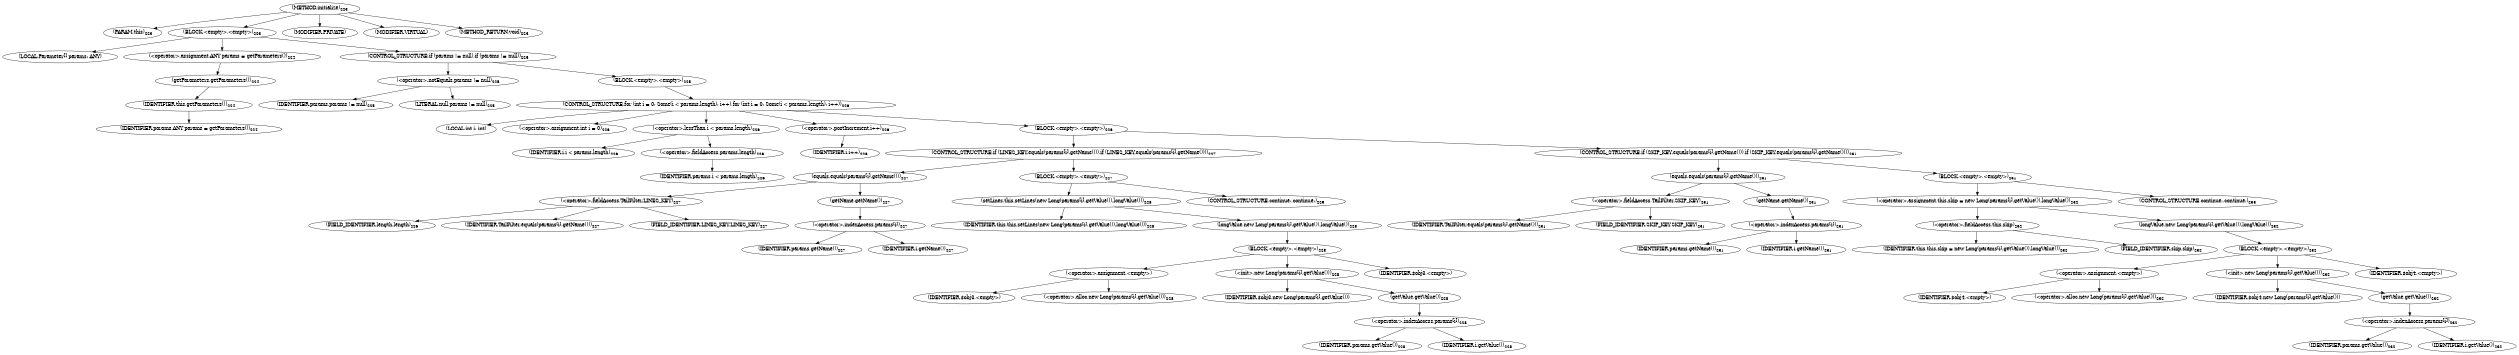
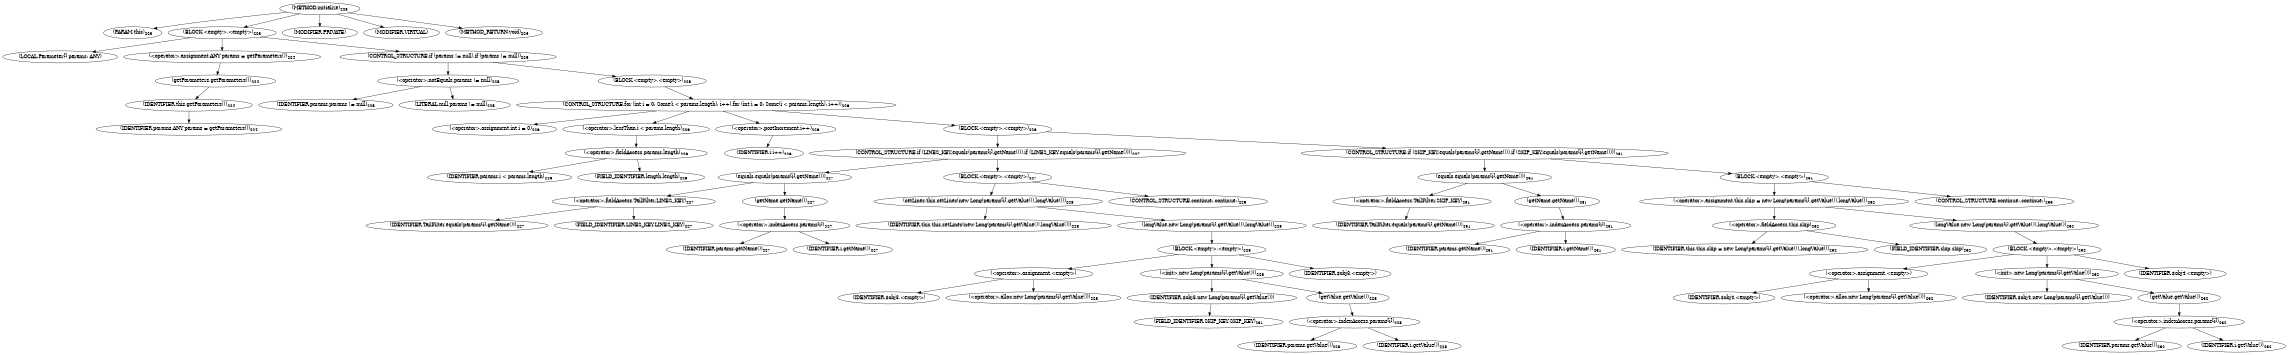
(466, 129) -> none
(574, 153) -> none
(1650, 212) -> (1210, 308)
(496, 214) -> (638, 164)
